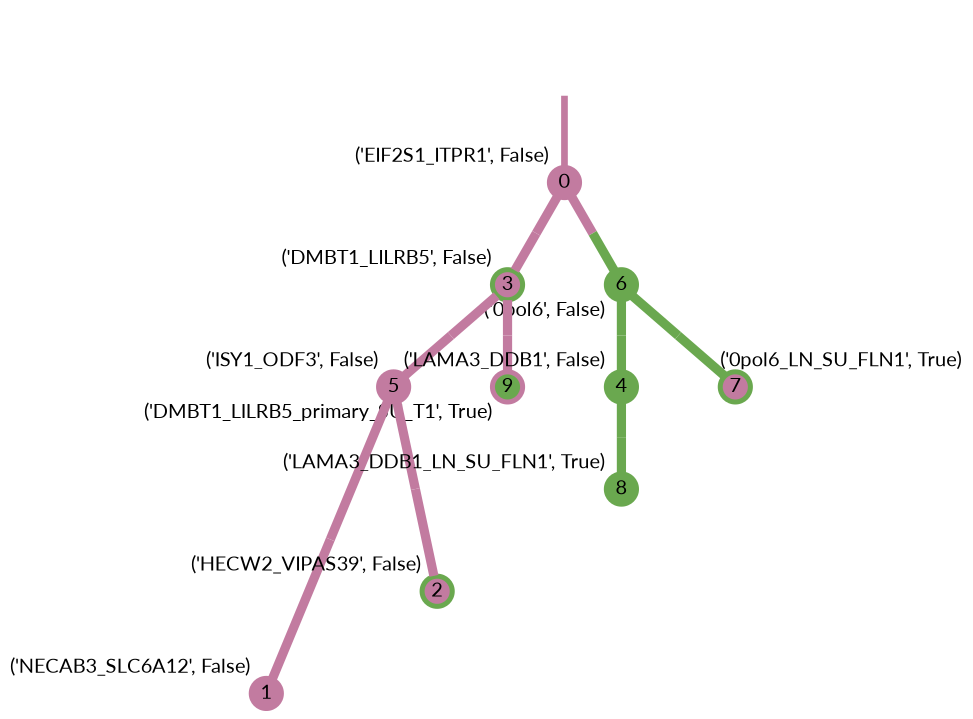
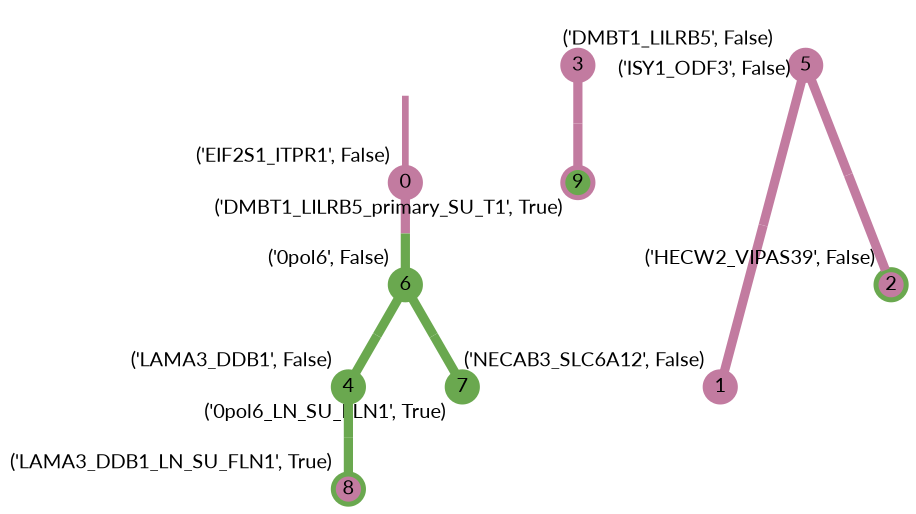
(536, 233) -> none
(508, 285) -> (578, 65)
(451, 336) -> none
(735, 387) -> (462, 387)
(621, 489) -> (348, 489)
